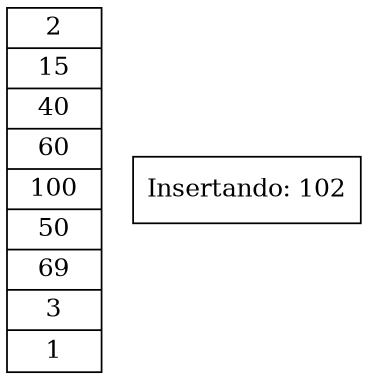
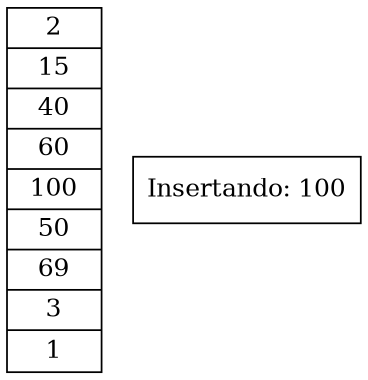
(247, 190) -> (247, 190)
